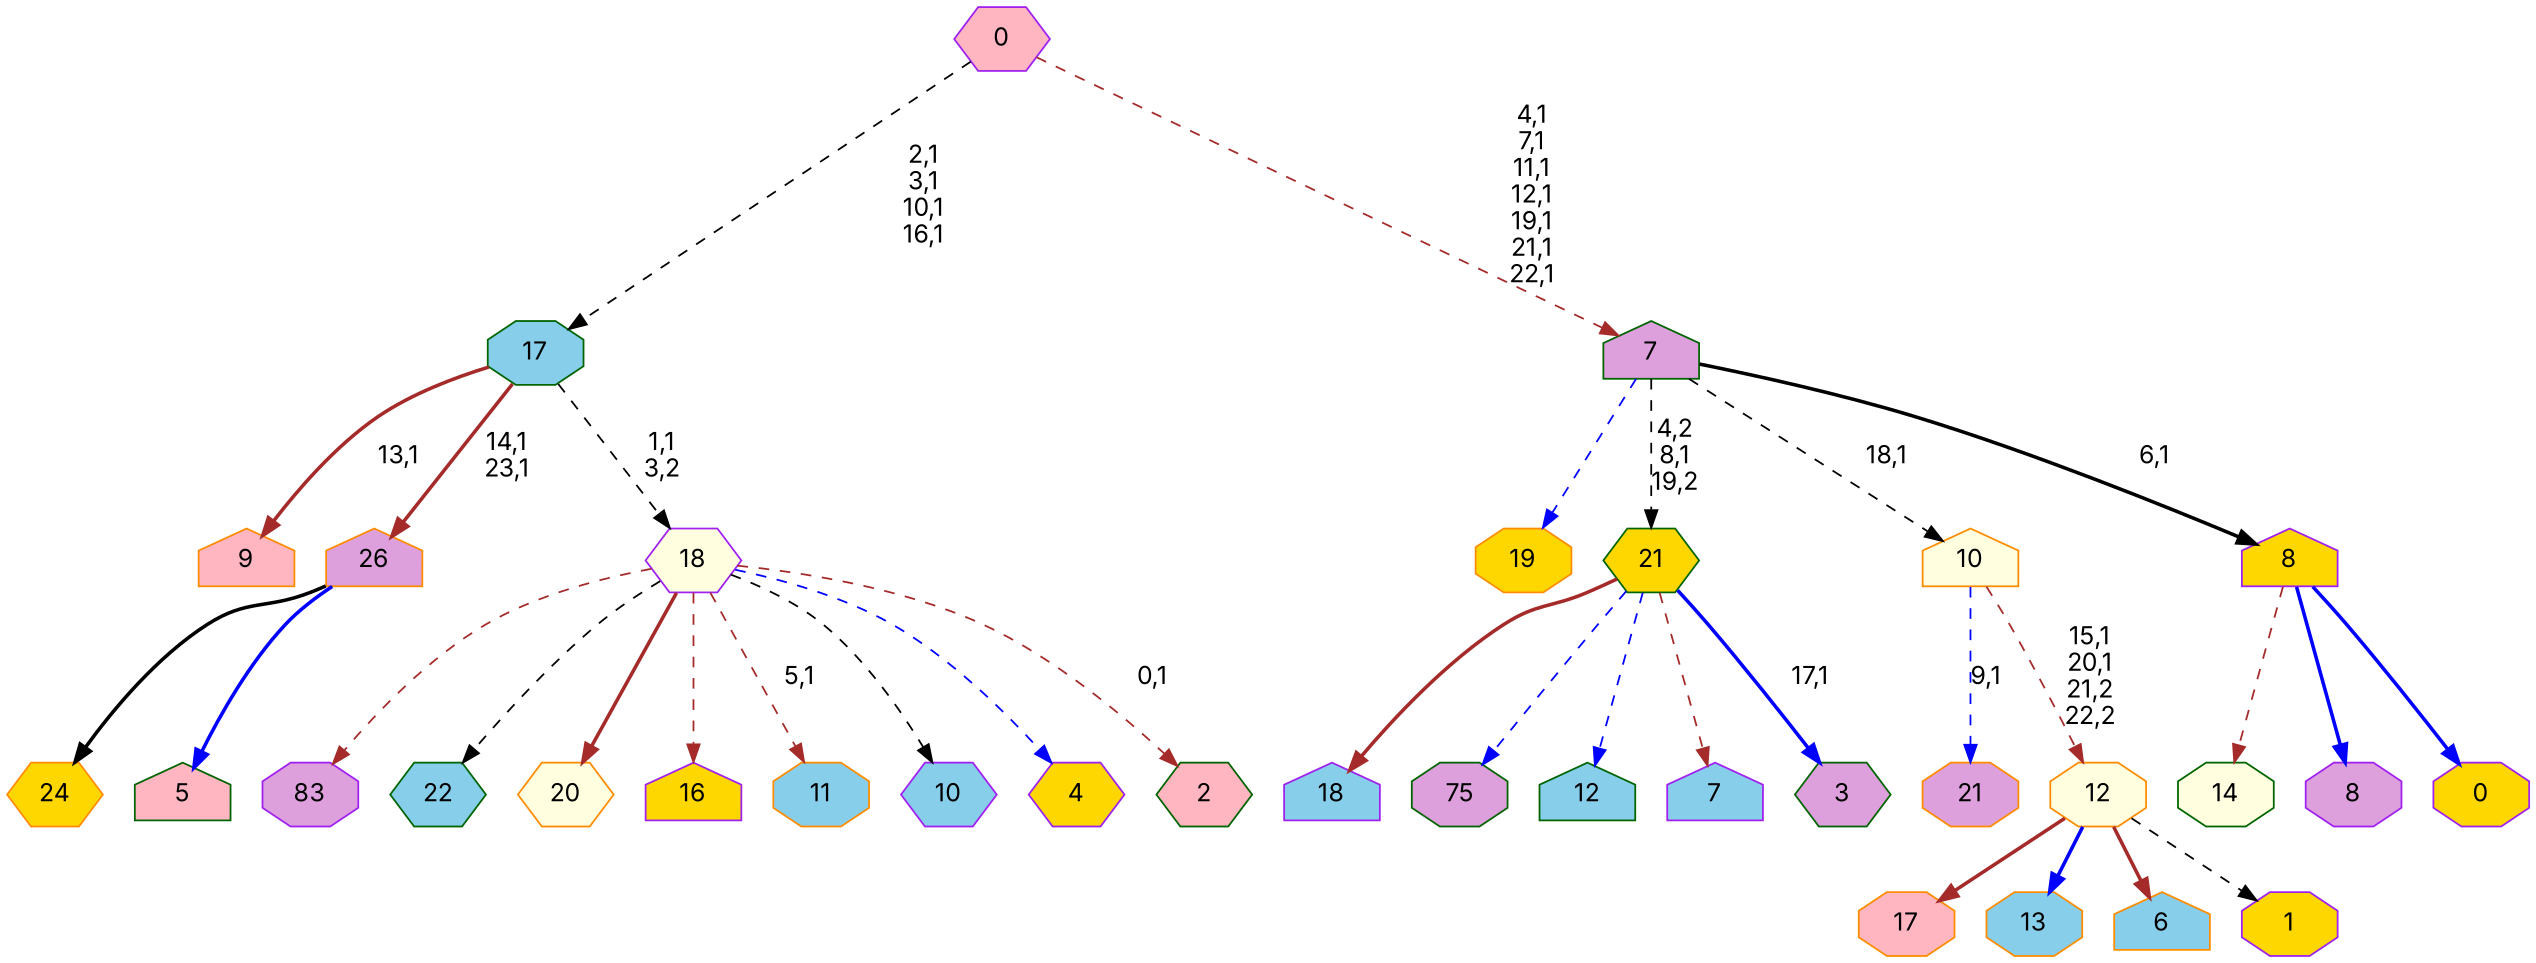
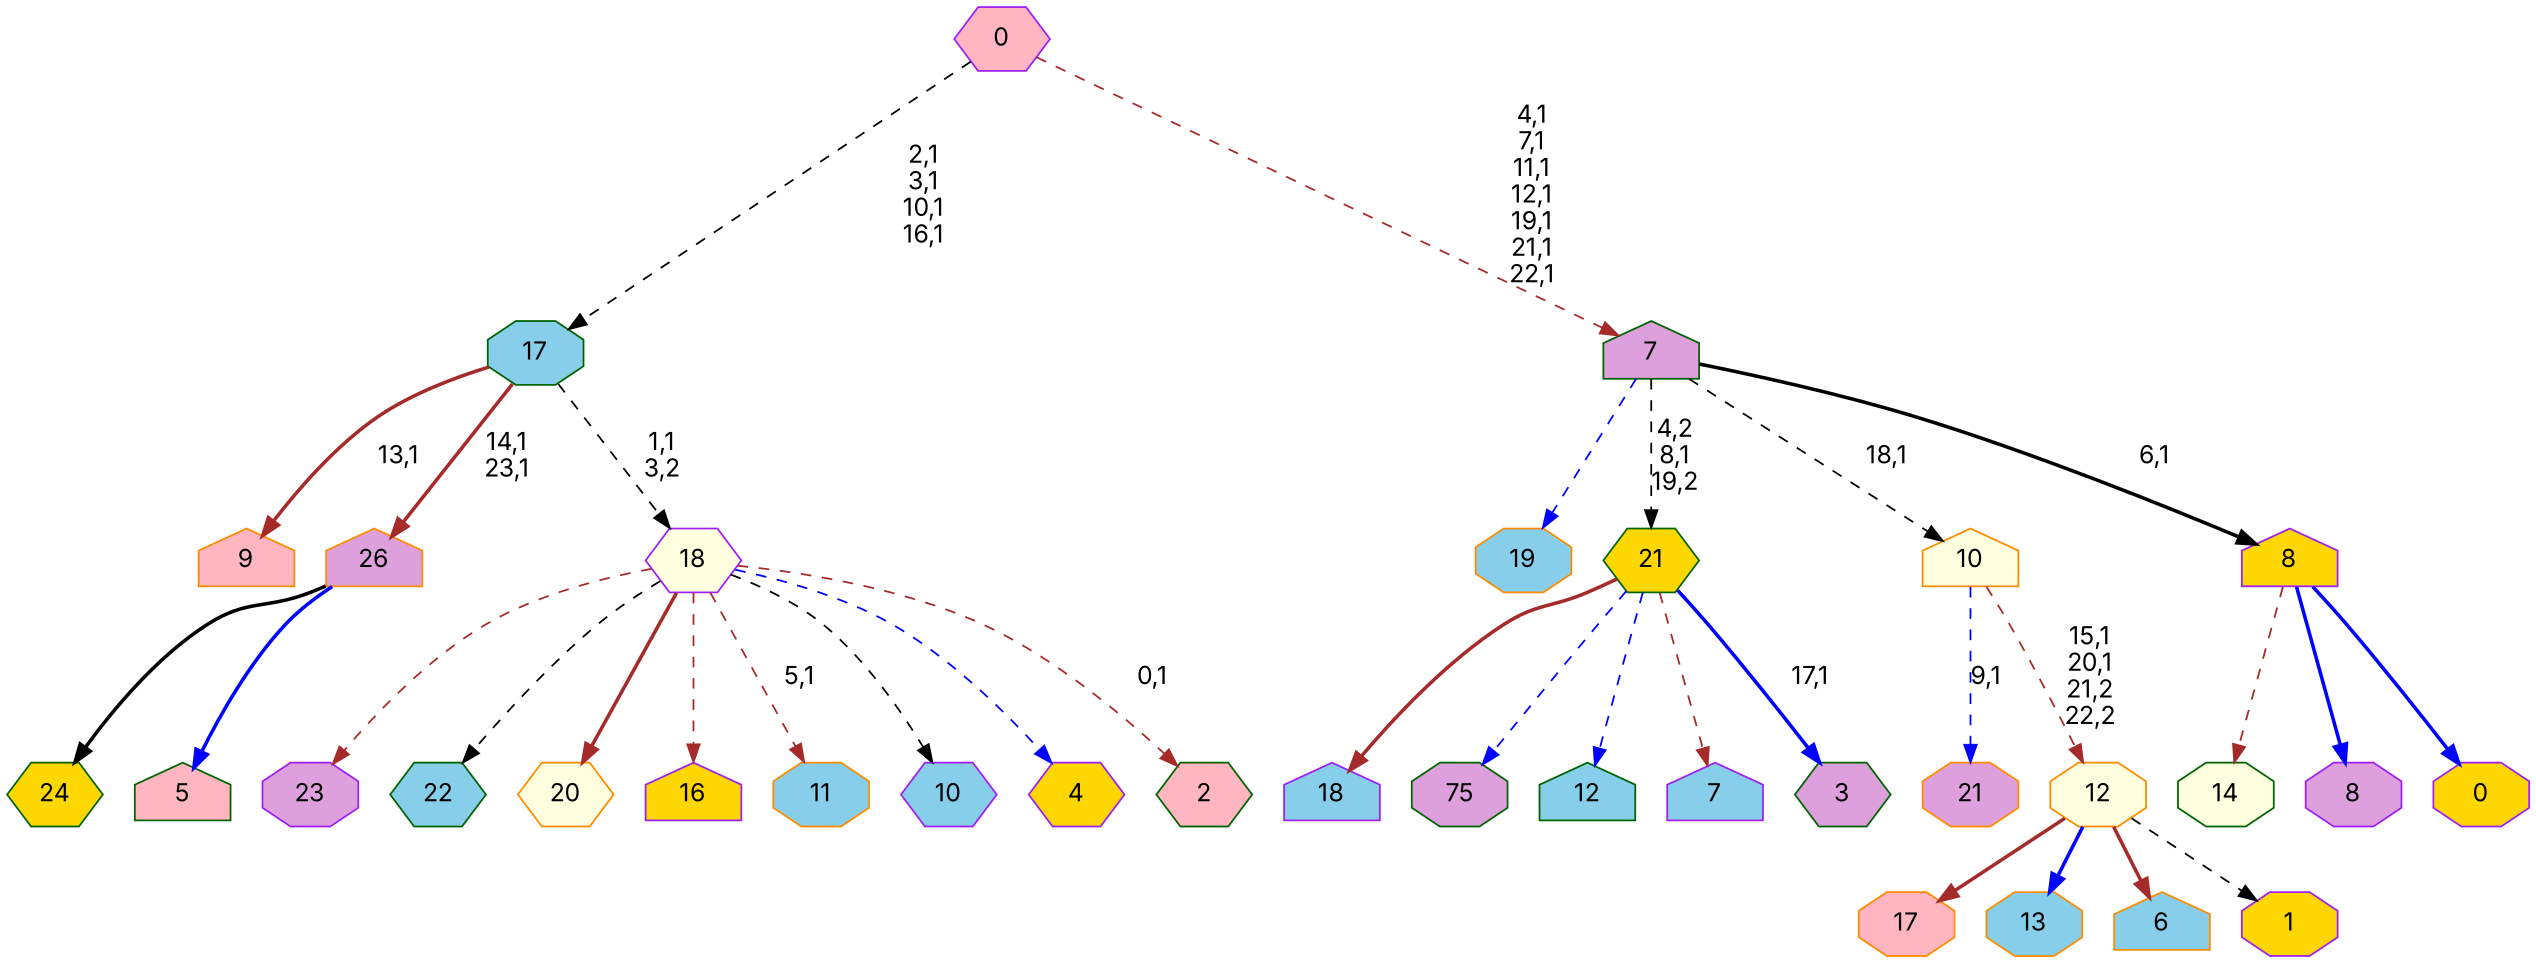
(1524, 560) -> (1524, 560)
(55, 795) -> (55, 795)
(310, 795) -> (310, 795)
